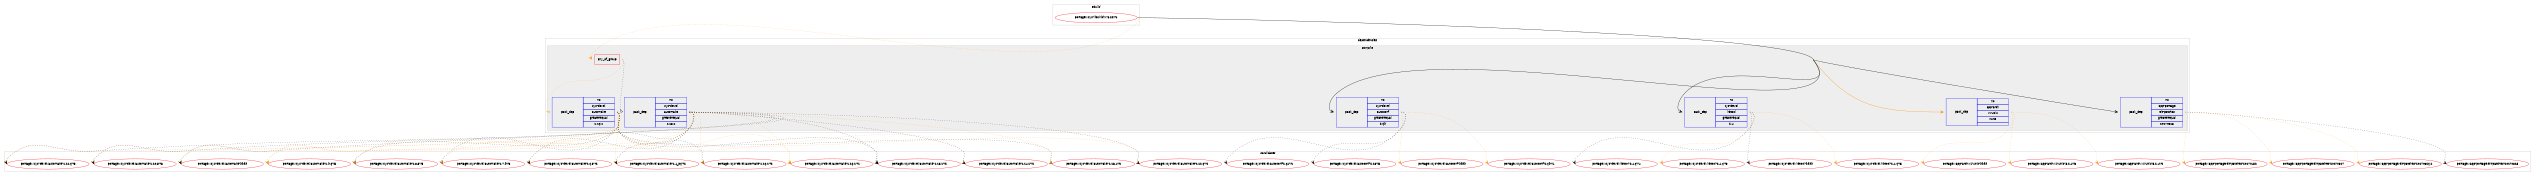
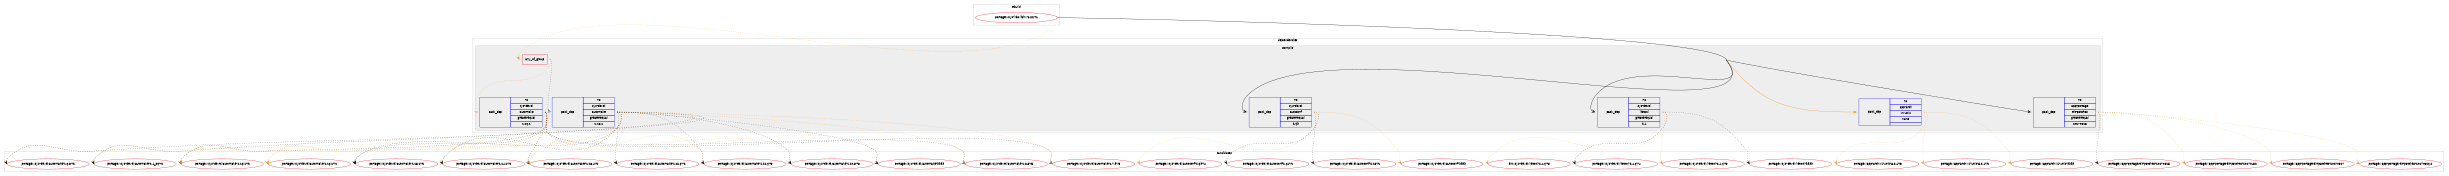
(309, 164) -> none
(1355, 164) -> (1355, 164)
(1878, 164) -> (1529, 164)
